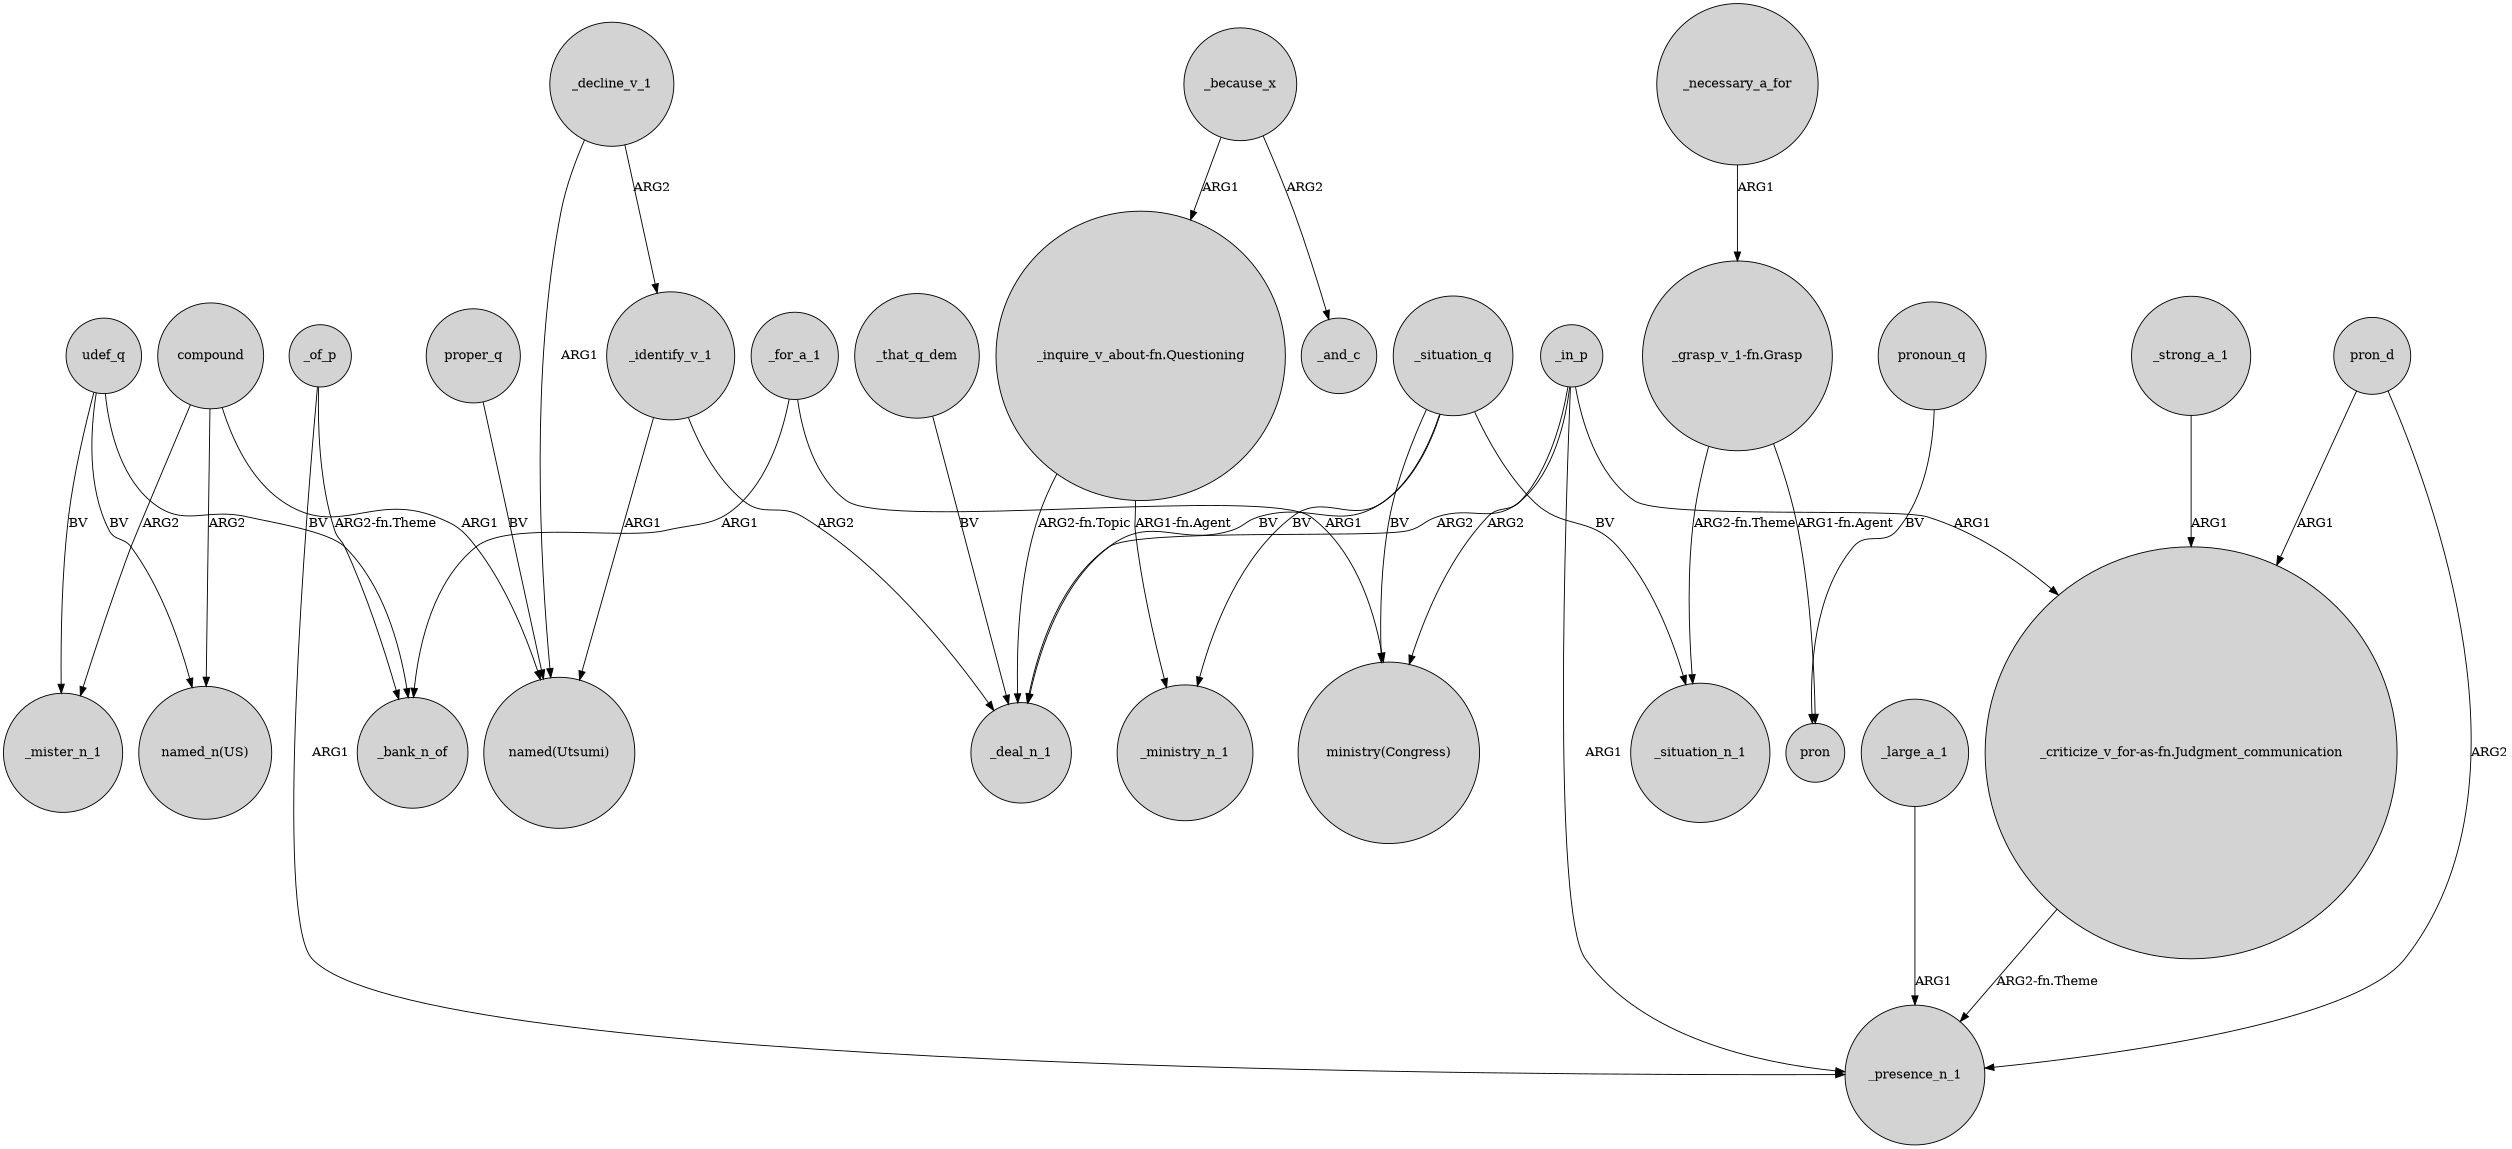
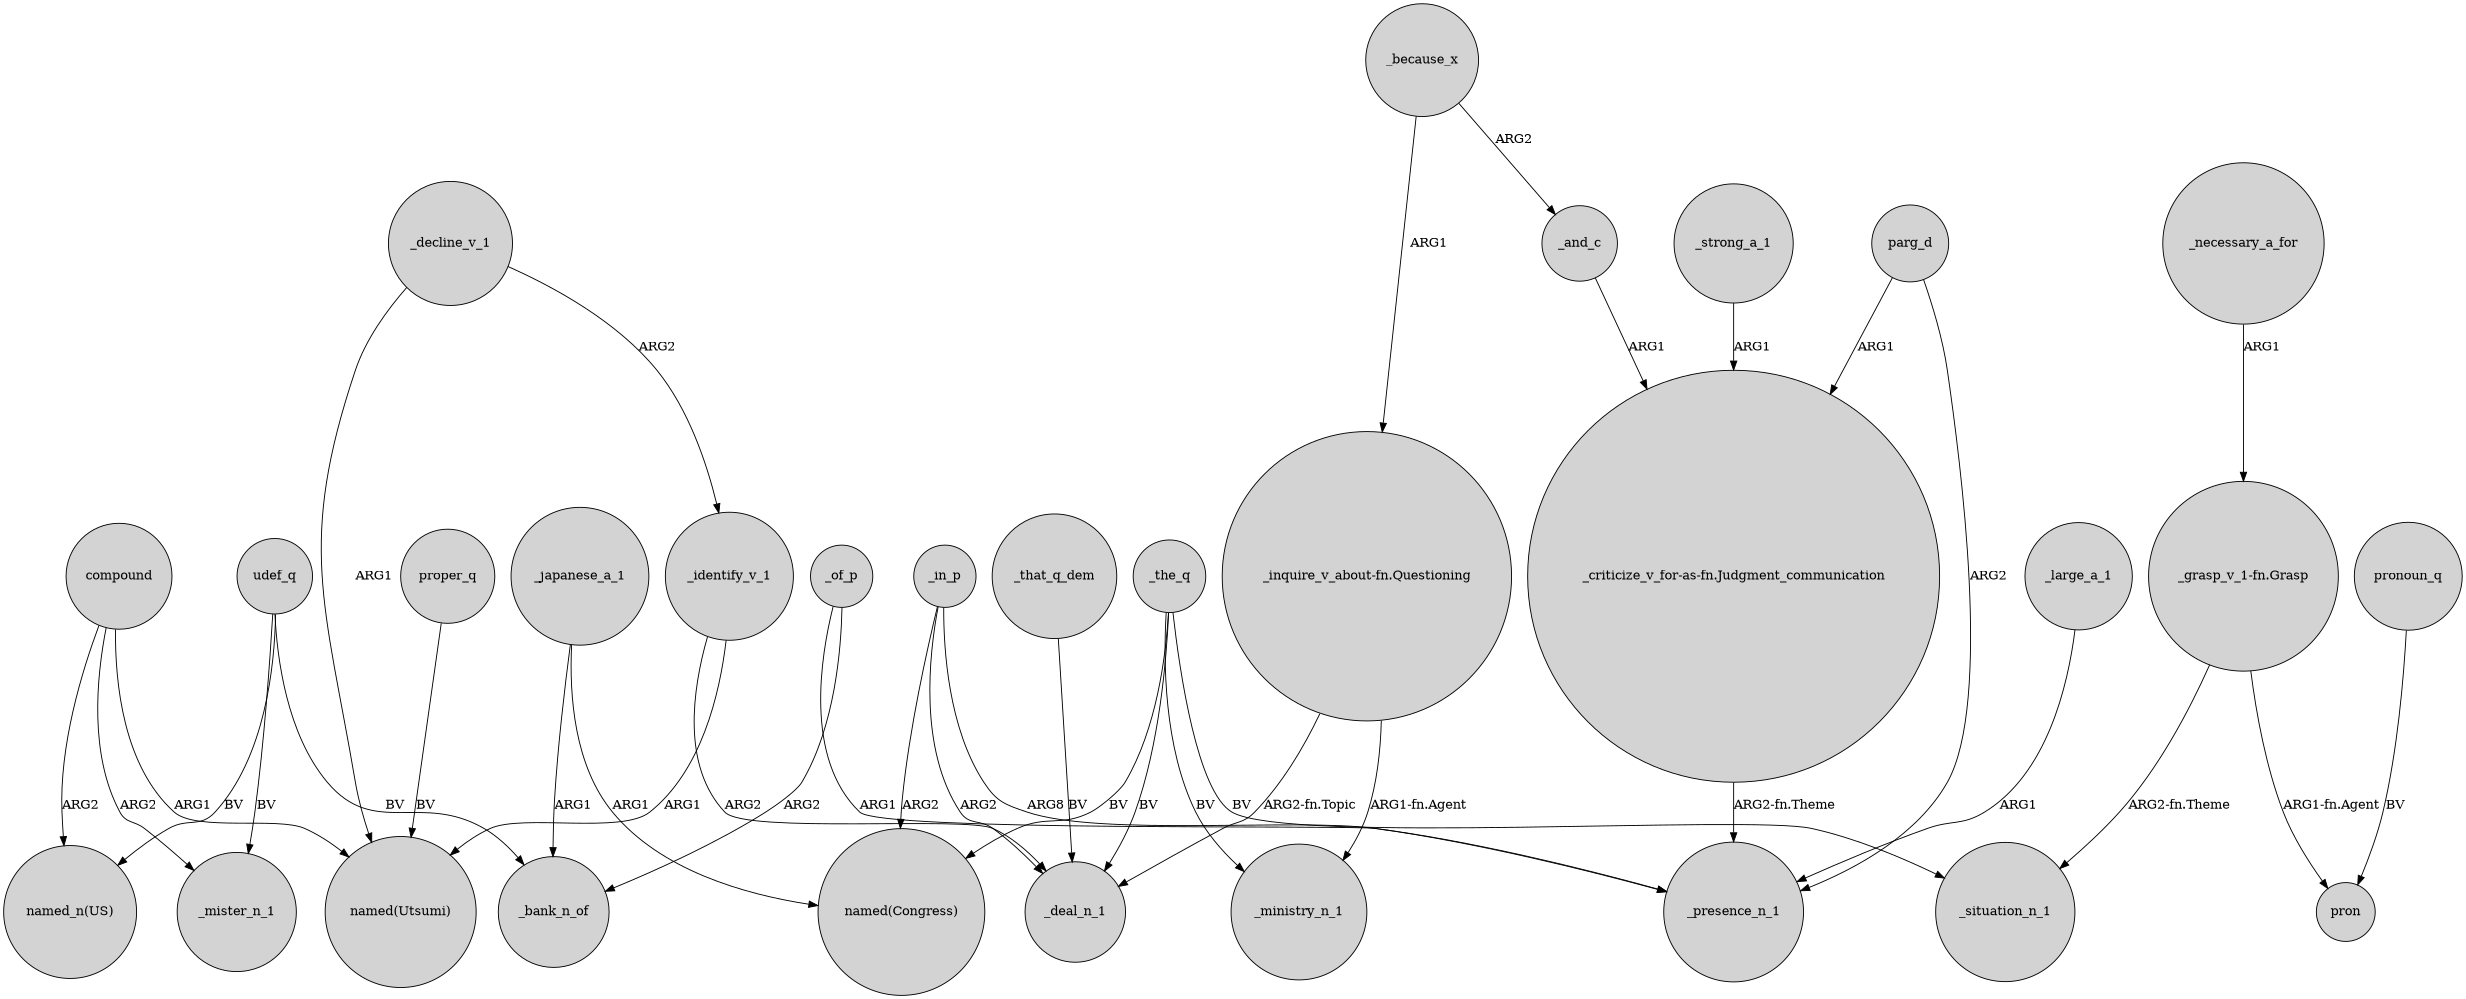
(795, 356) -> (580, 576)
(1453, 356) -> (1169, 576)
(2372, 356) -> (1910, 243)
(1787, 512) -> (1619, 329)
(385, 524) -> (802, 805)
(1389, 753) -> (901, 912)
(1604, 753) -> (1046, 805)
